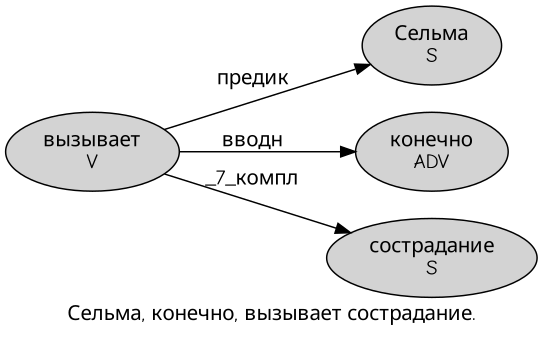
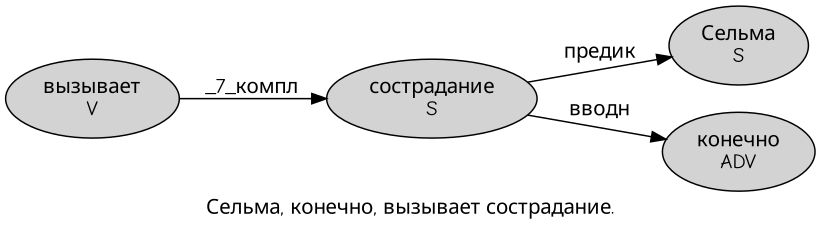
(260, 99) -> (592, 71)
(260, 152) -> (589, 126)
